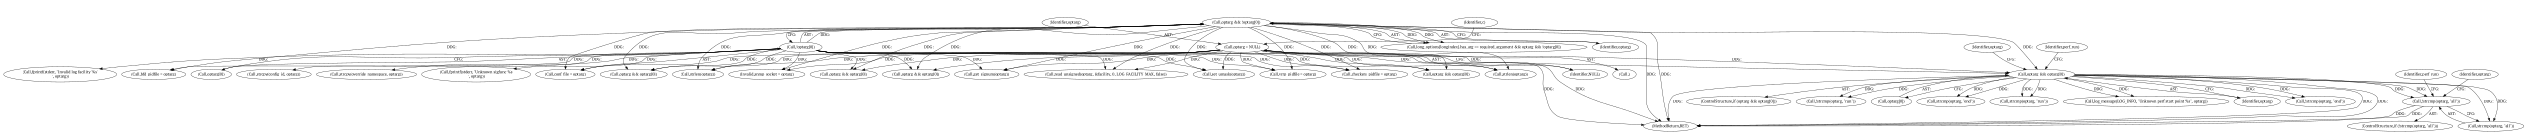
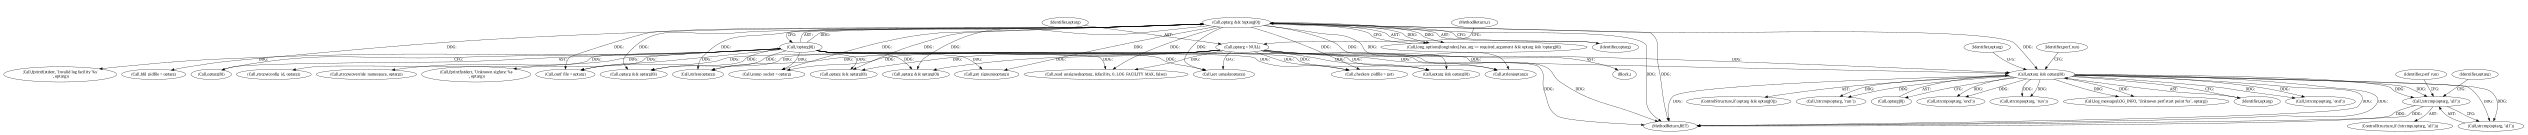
(1475, 23) -> (1475, 23)
(707, 60) -> (707, 60)
(1231, 60) -> (1231, 60)
(569, 61) -> none
(1113, 62) -> none
(767, 74) -> (767, 74)
(1293, 74) -> none
(1369, 74) -> (1369, 74)
(1585, 74) -> none
(1624, 74) -> (1624, 74)
